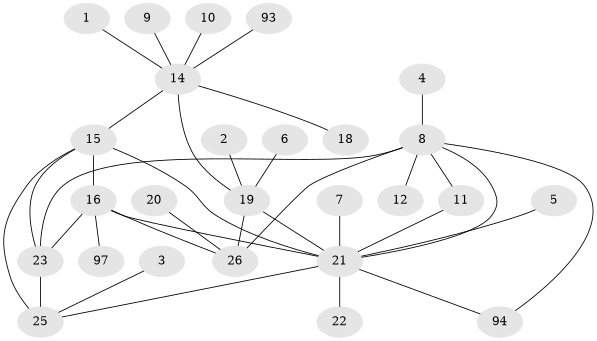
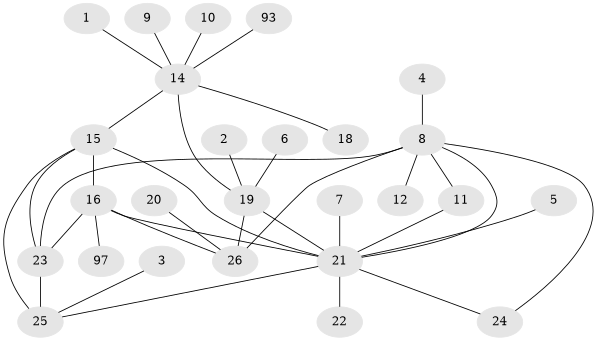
(500, 322) -> (500, 322)
